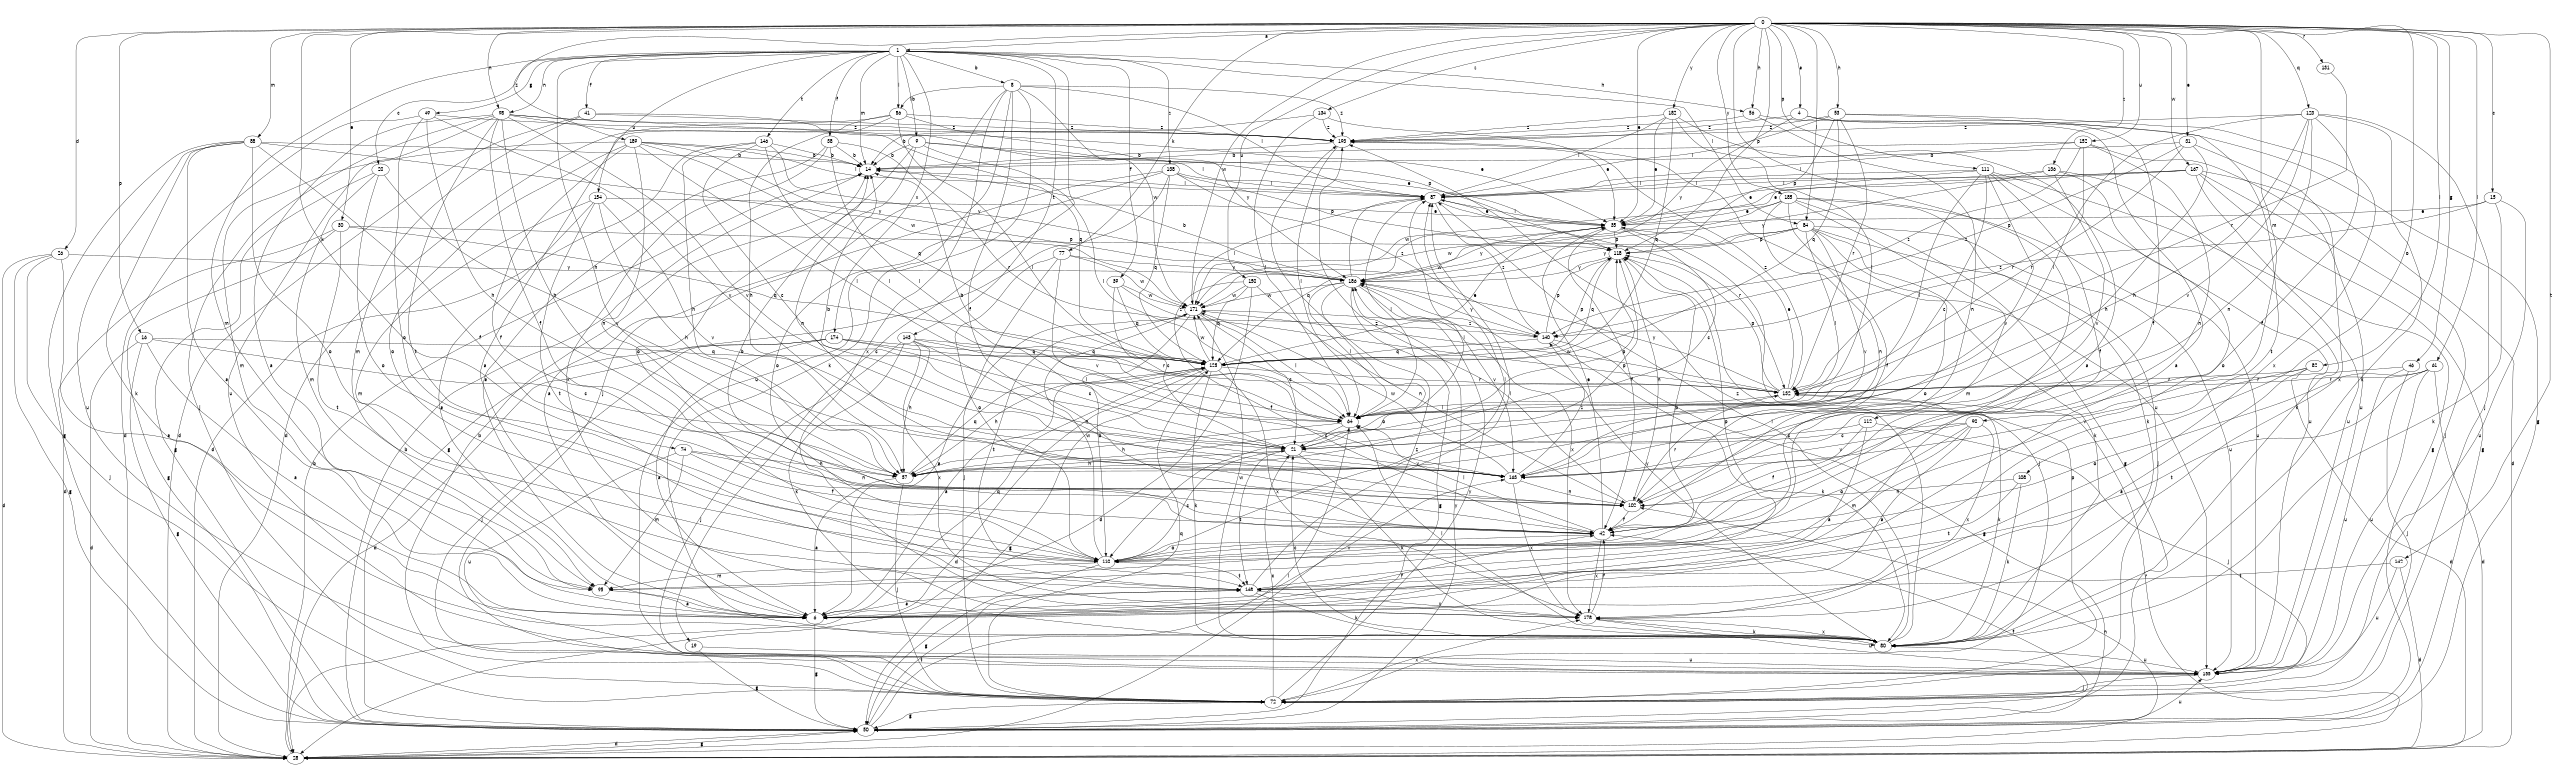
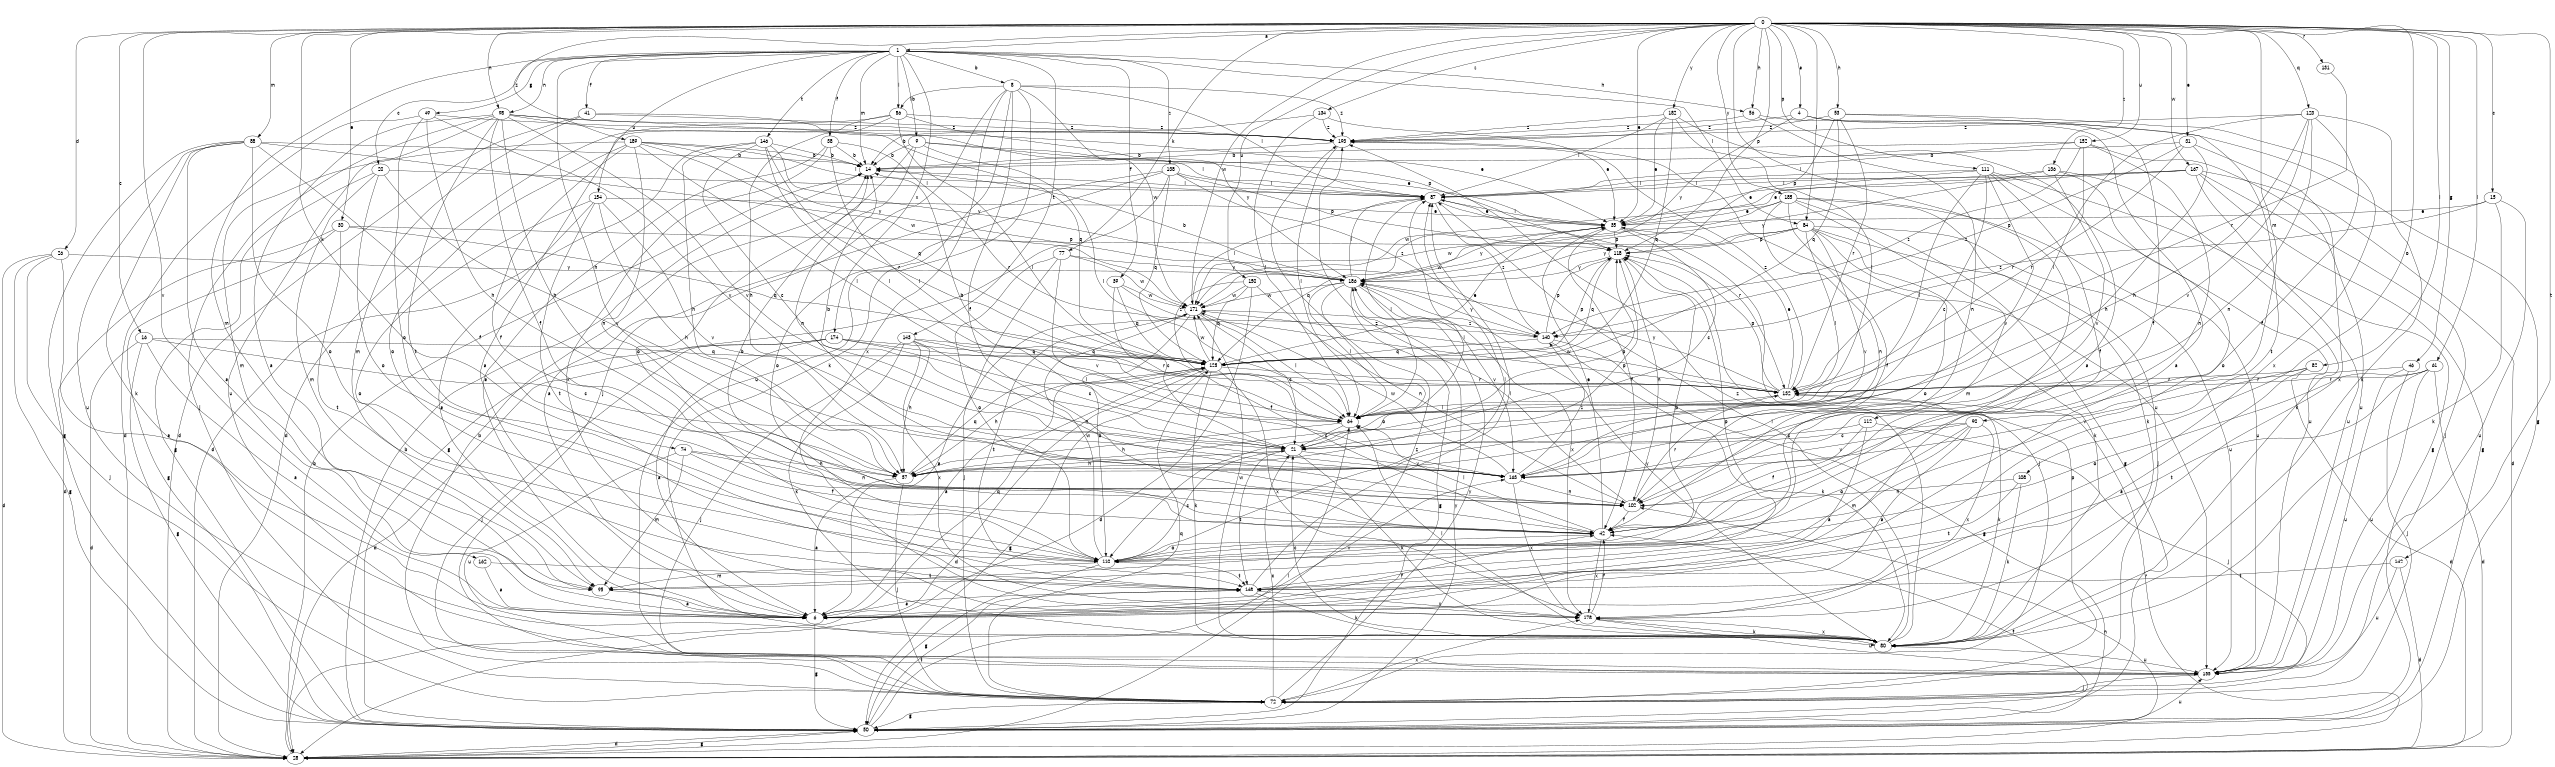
(1618, 162) -> (905, 186)
(120, 184) -> (120, 184)
none -> (1182, 364)
(360, 394) -> (360, 394)
none -> (482, 562)
(694, 646) -> none
(2259, 692) -> none
